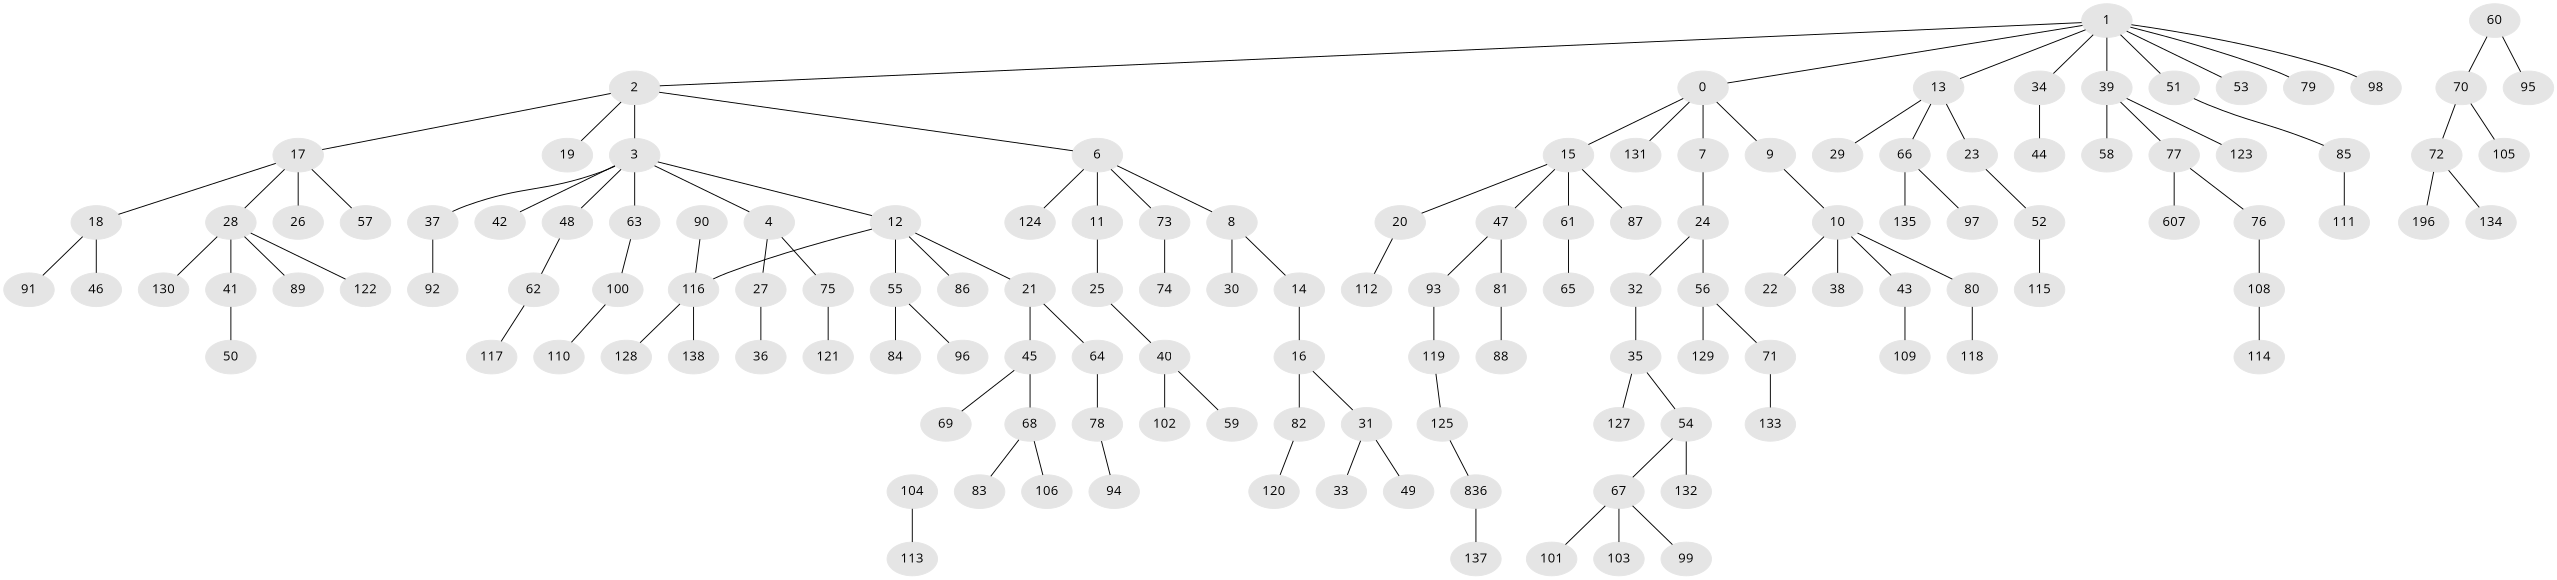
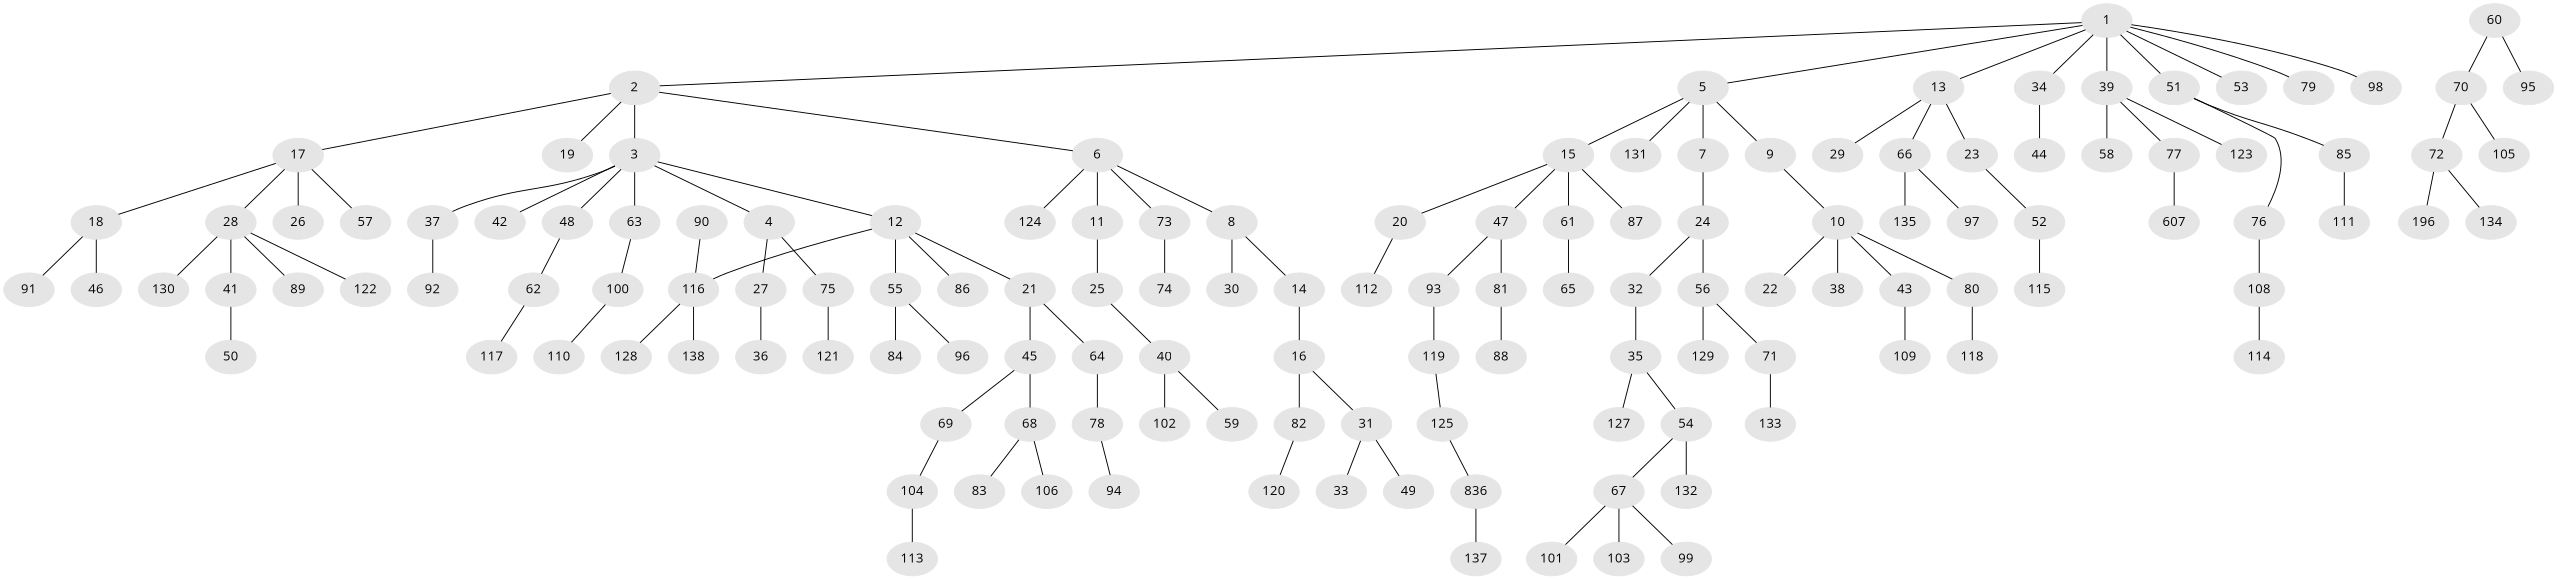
(1703, 88) -> (1703, 88)
(2217, 189) -> (2267, 134)
none -> (929, 458)
